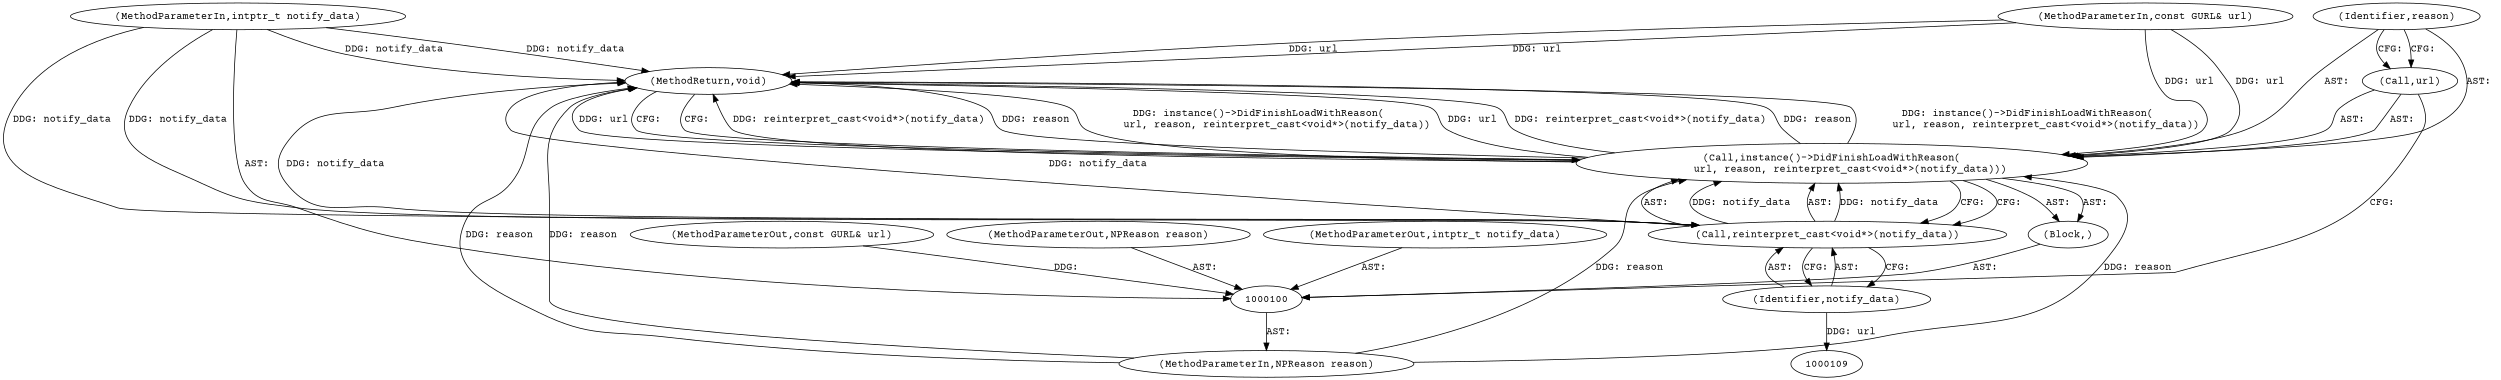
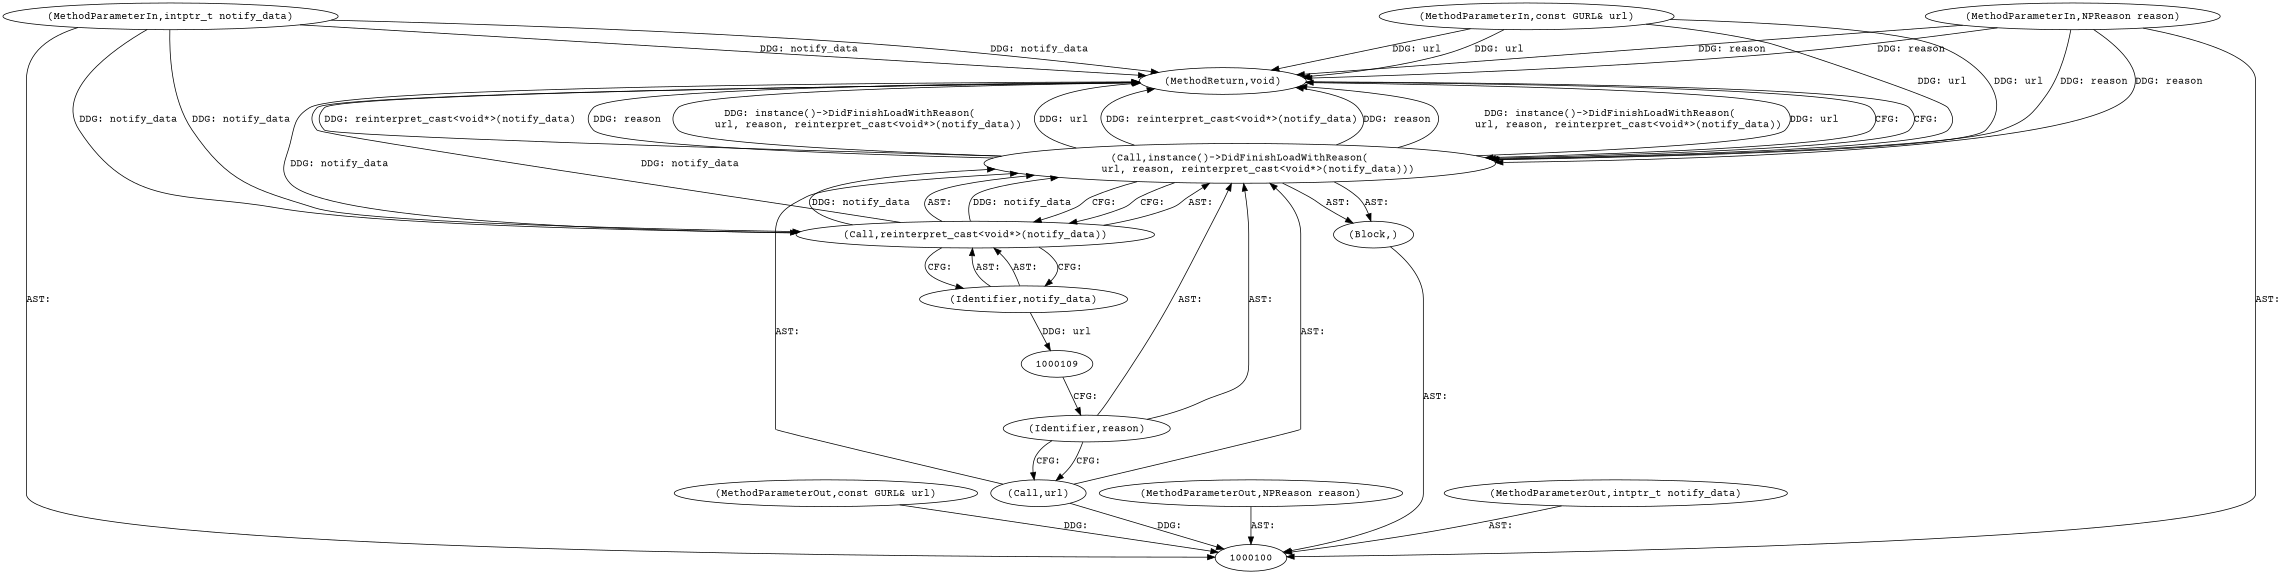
(2386, 202) -> (1173, 526)
(1266, 328) -> (2049, 531)
none -> (1070, 393)
